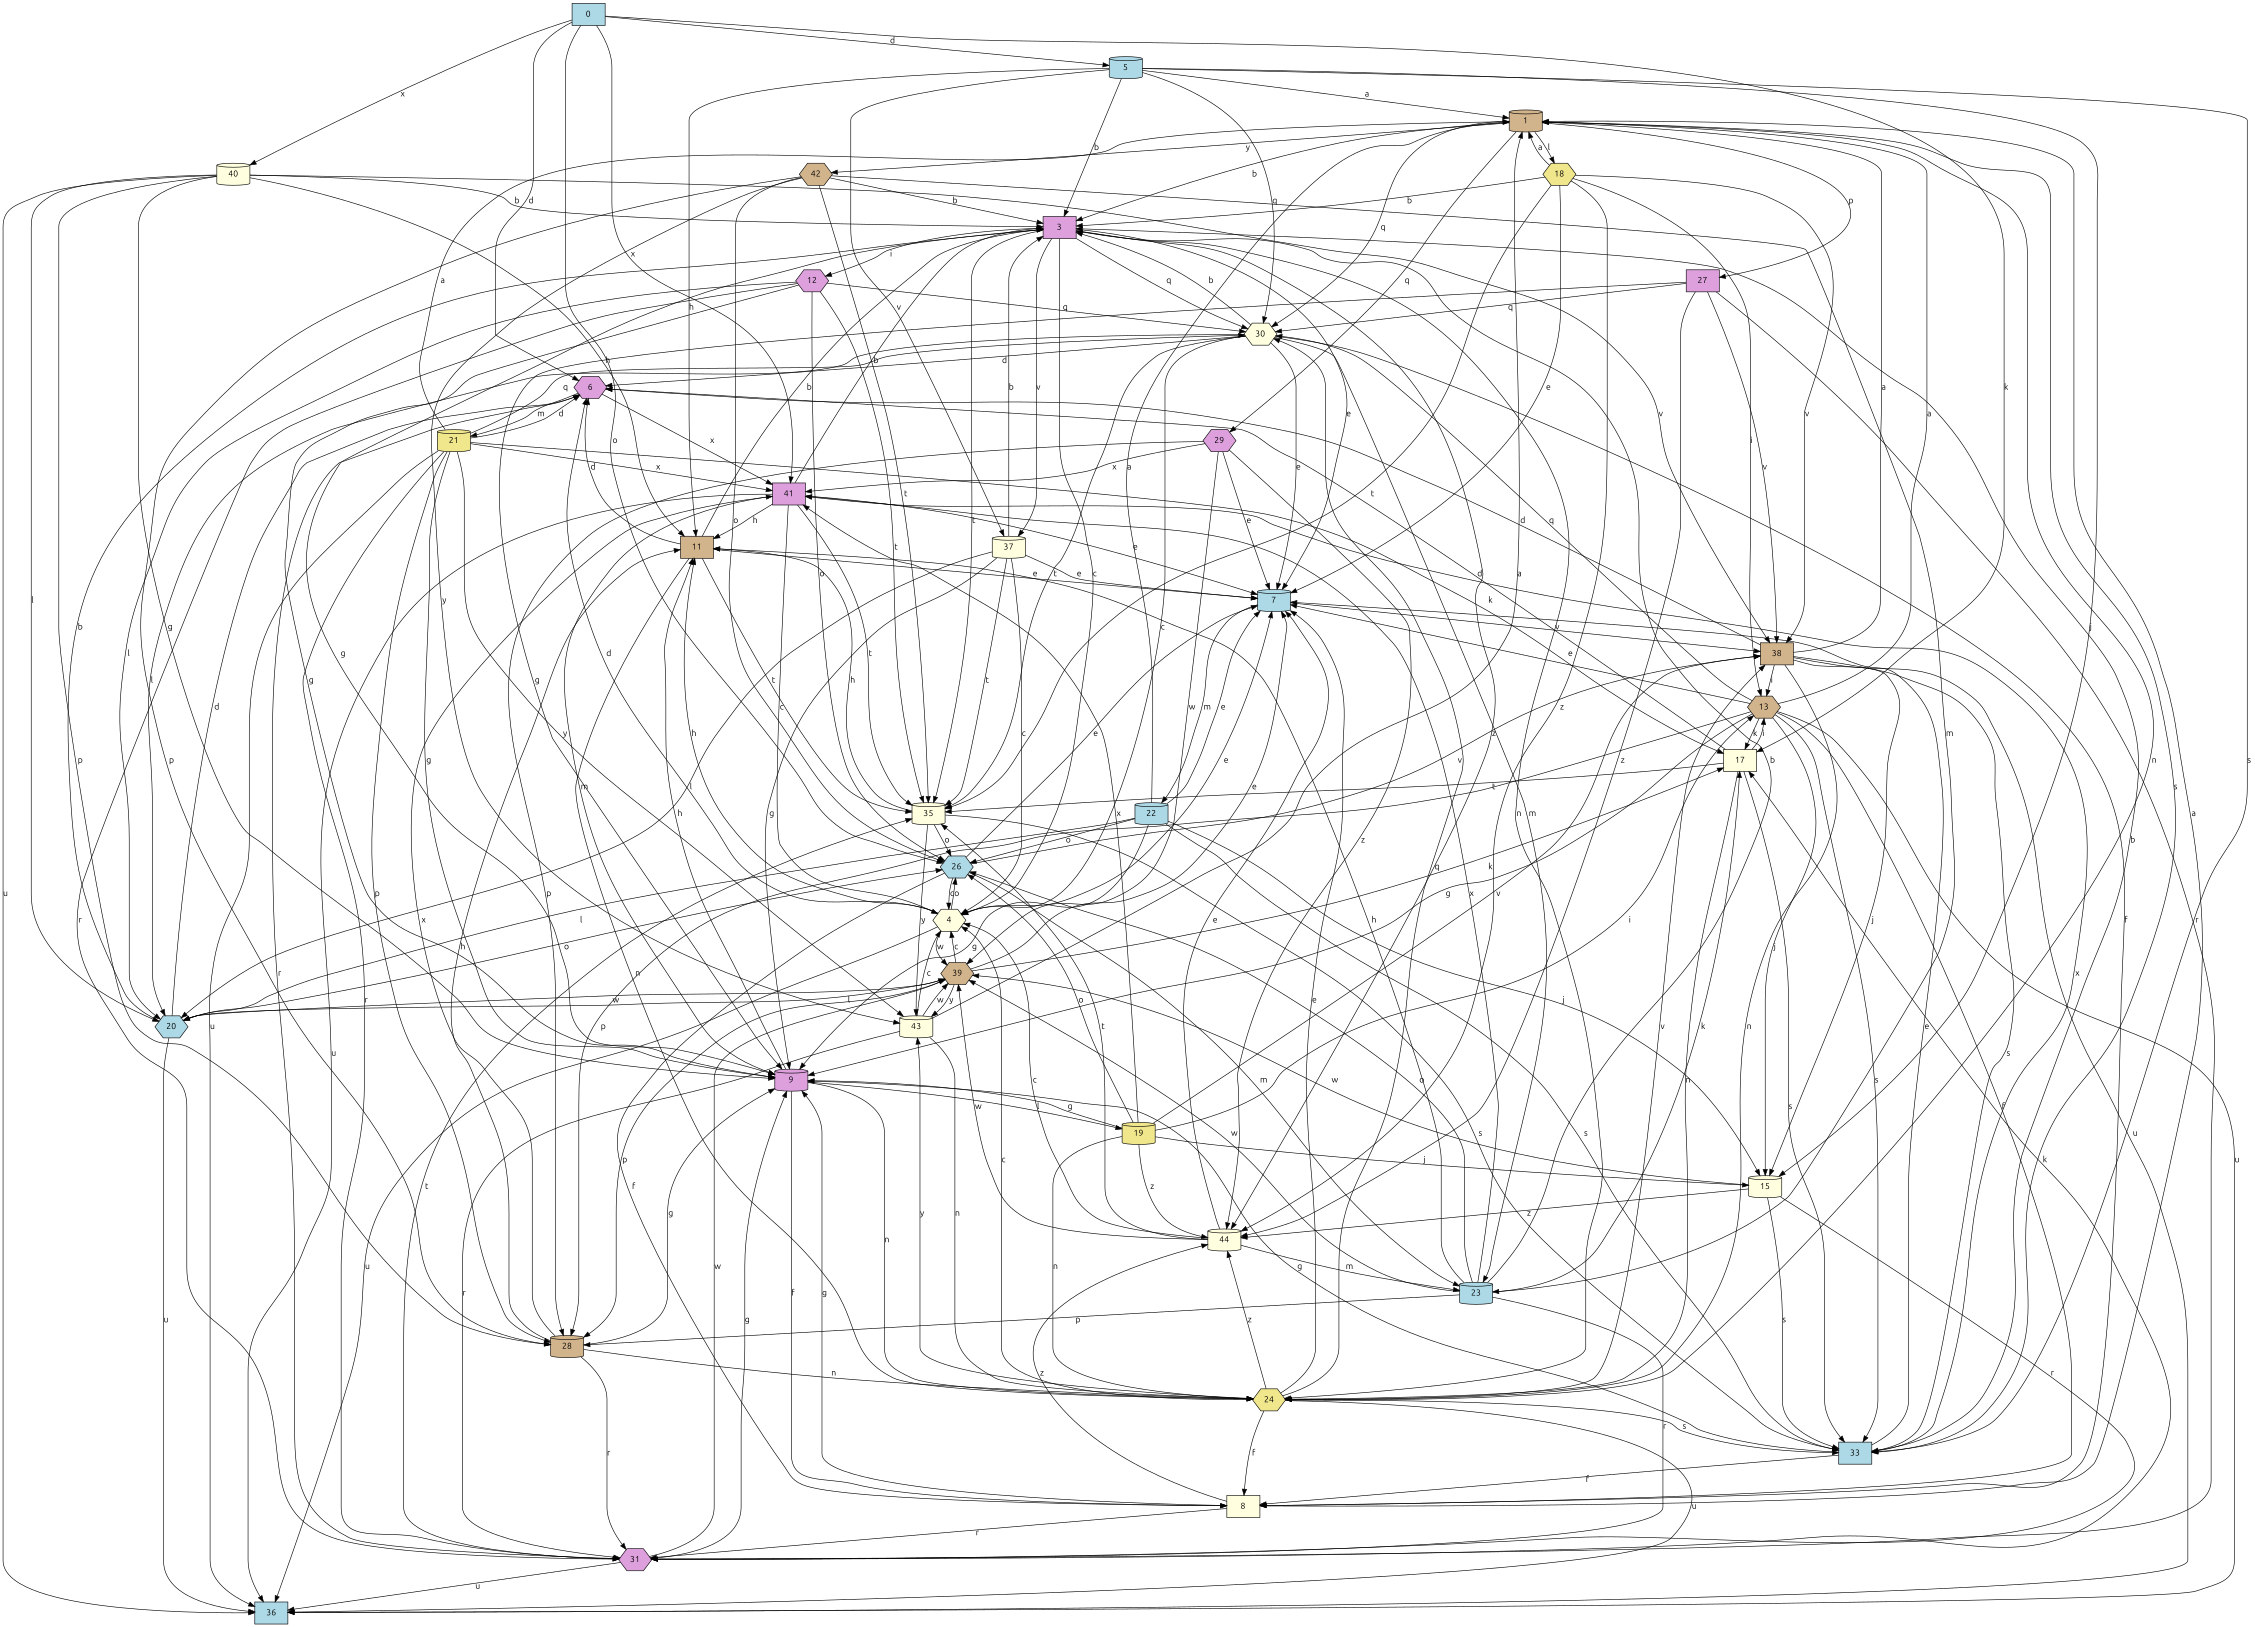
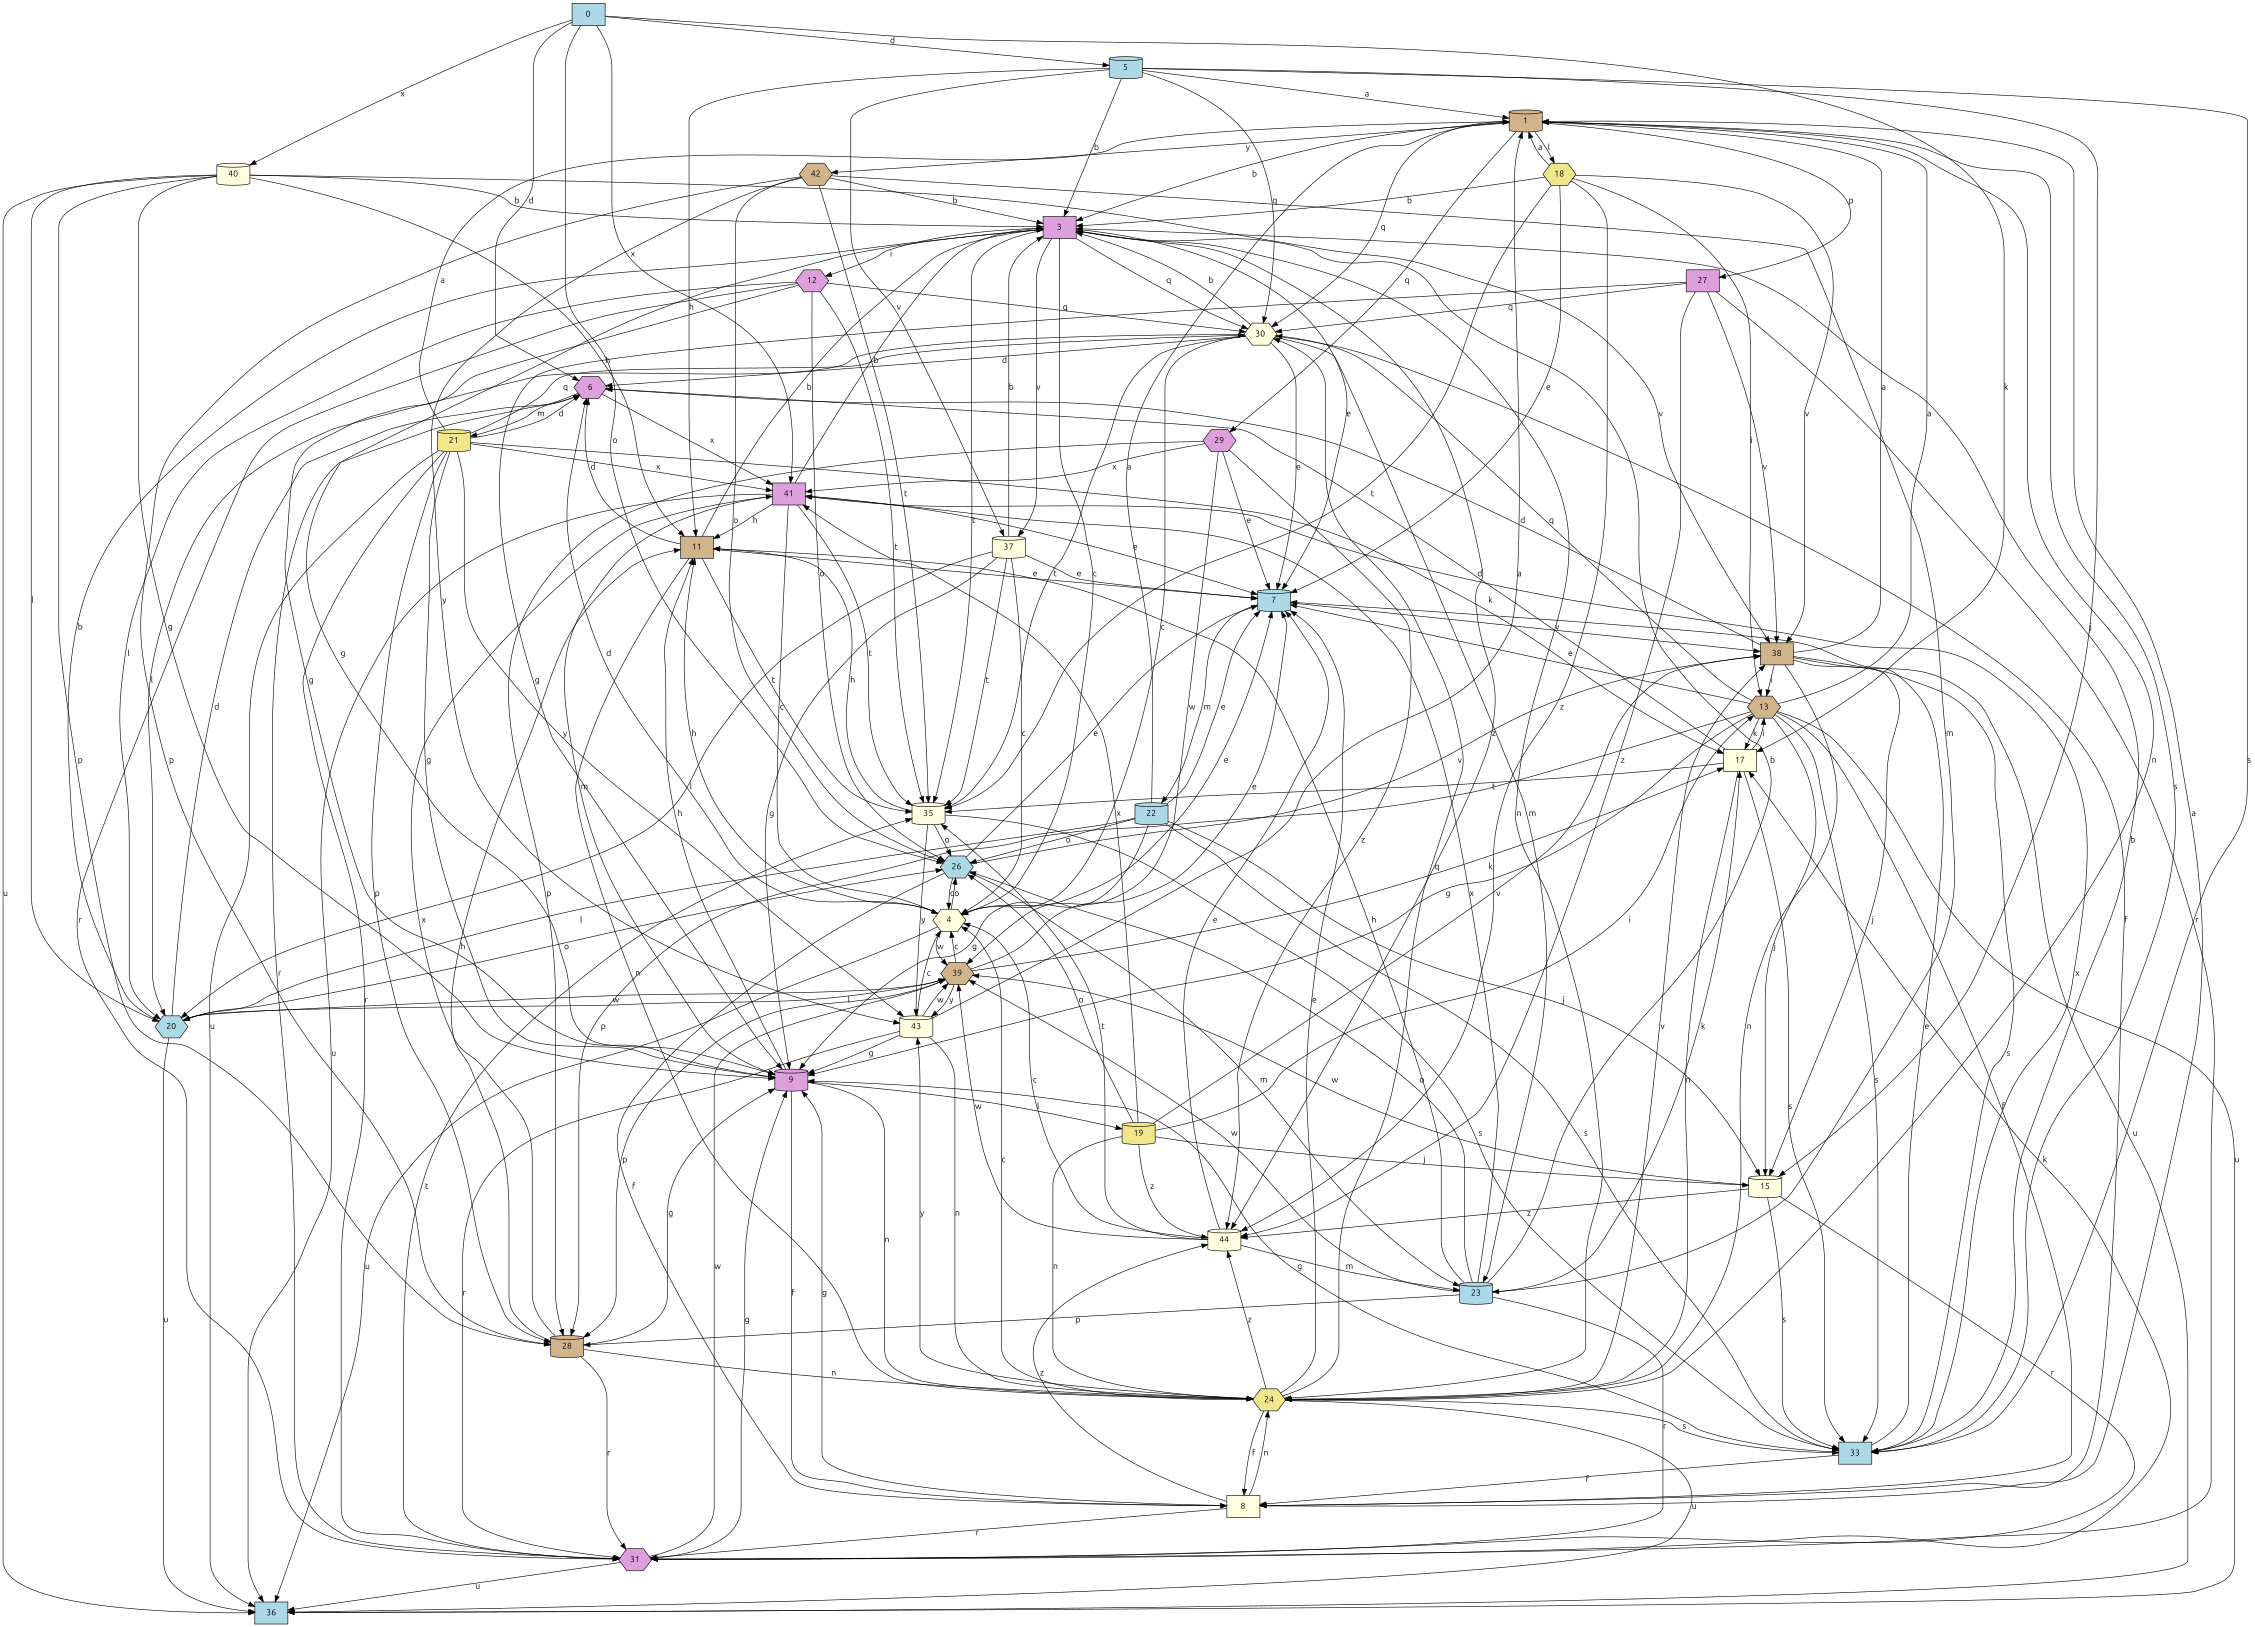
(1040, 1102) -> (857, 1054)
none -> (1261, 1457)
